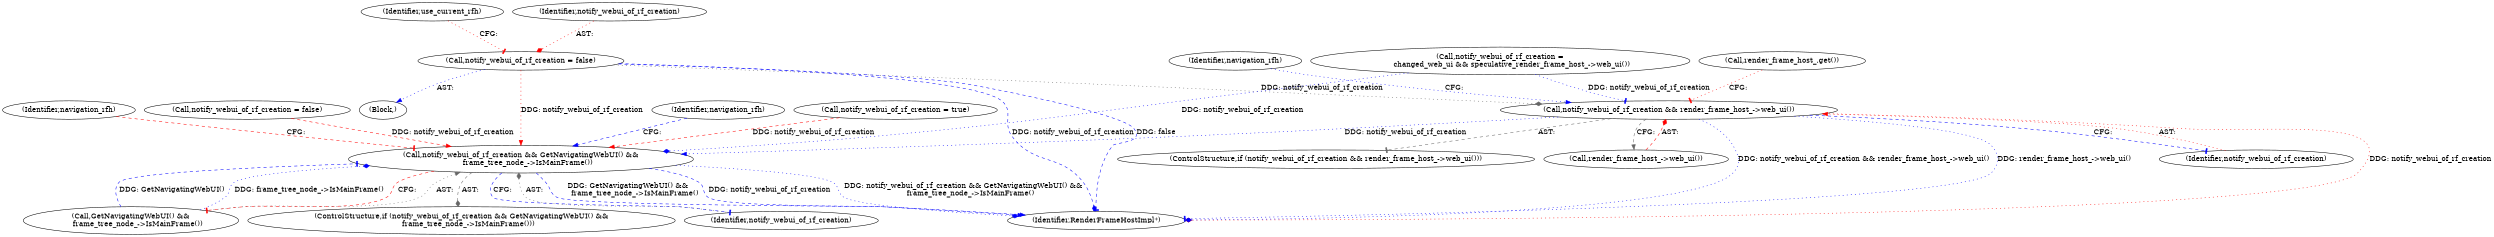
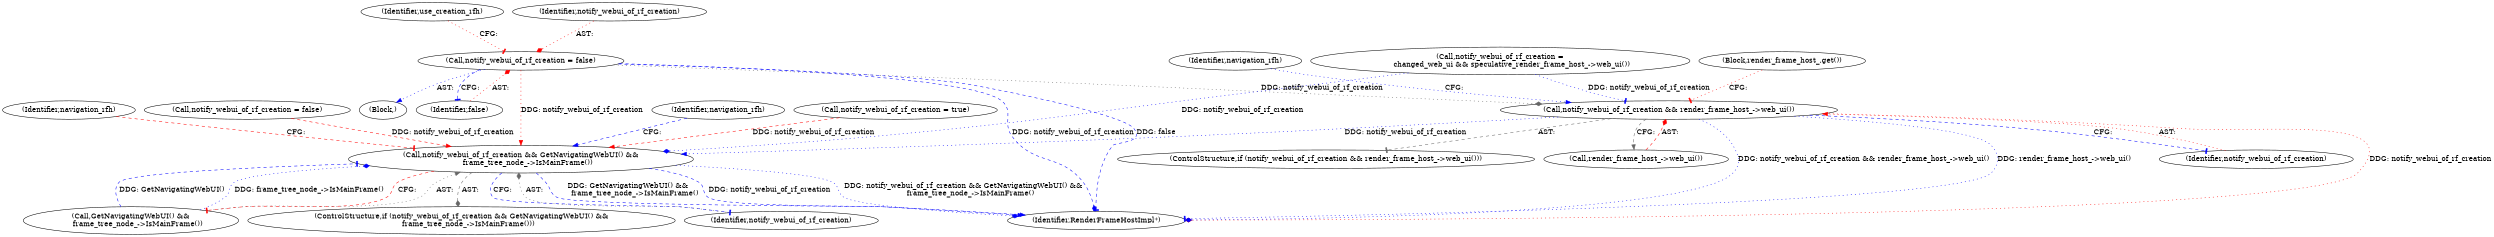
(432, 12) -> (432, 12)
(1782, 61) -> (1782, 61)
none -> (459, 110)
